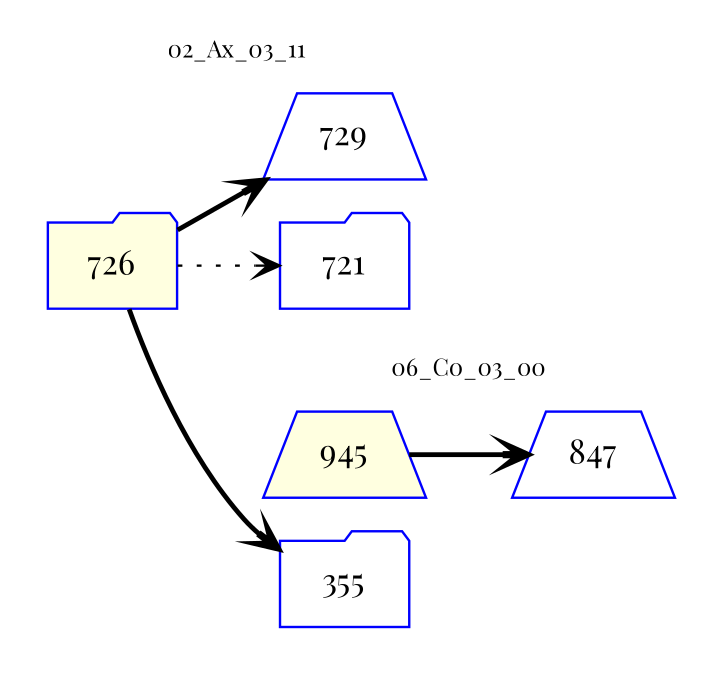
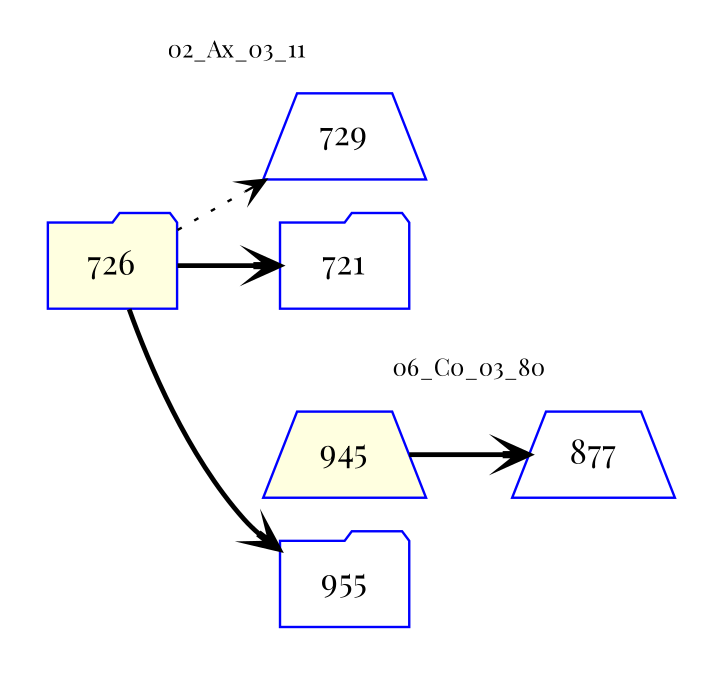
(211, 211) -> (211, 211)
(217, 266) -> (217, 266)
(469, 370) -> (469, 370)
(594, 455) -> (594, 455)
(345, 584) -> (345, 584)
